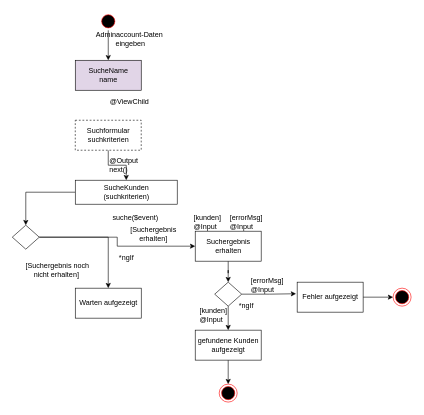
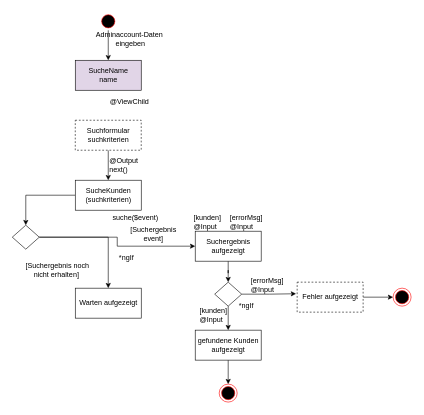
(126, 192) -> (108, 195)
(154, 234) -> (154, 234)
(229, 246) -> (229, 246)
(330, 297) -> (330, 297)
